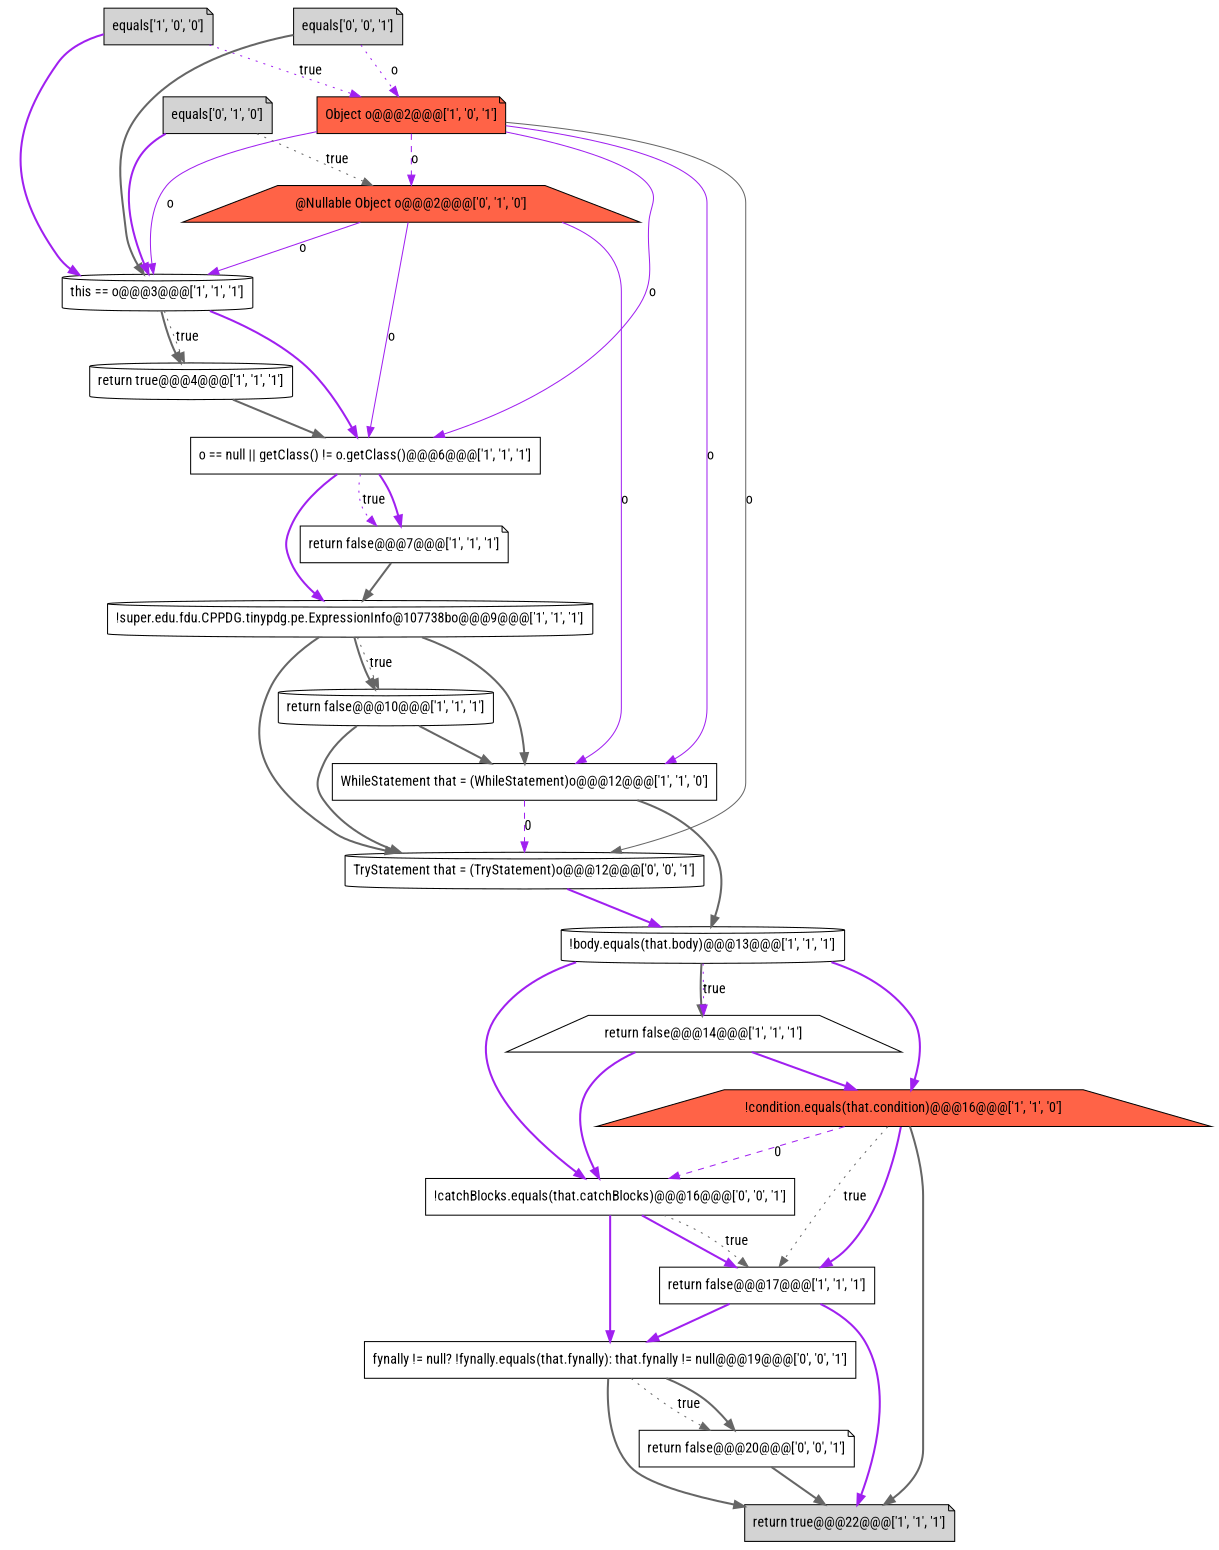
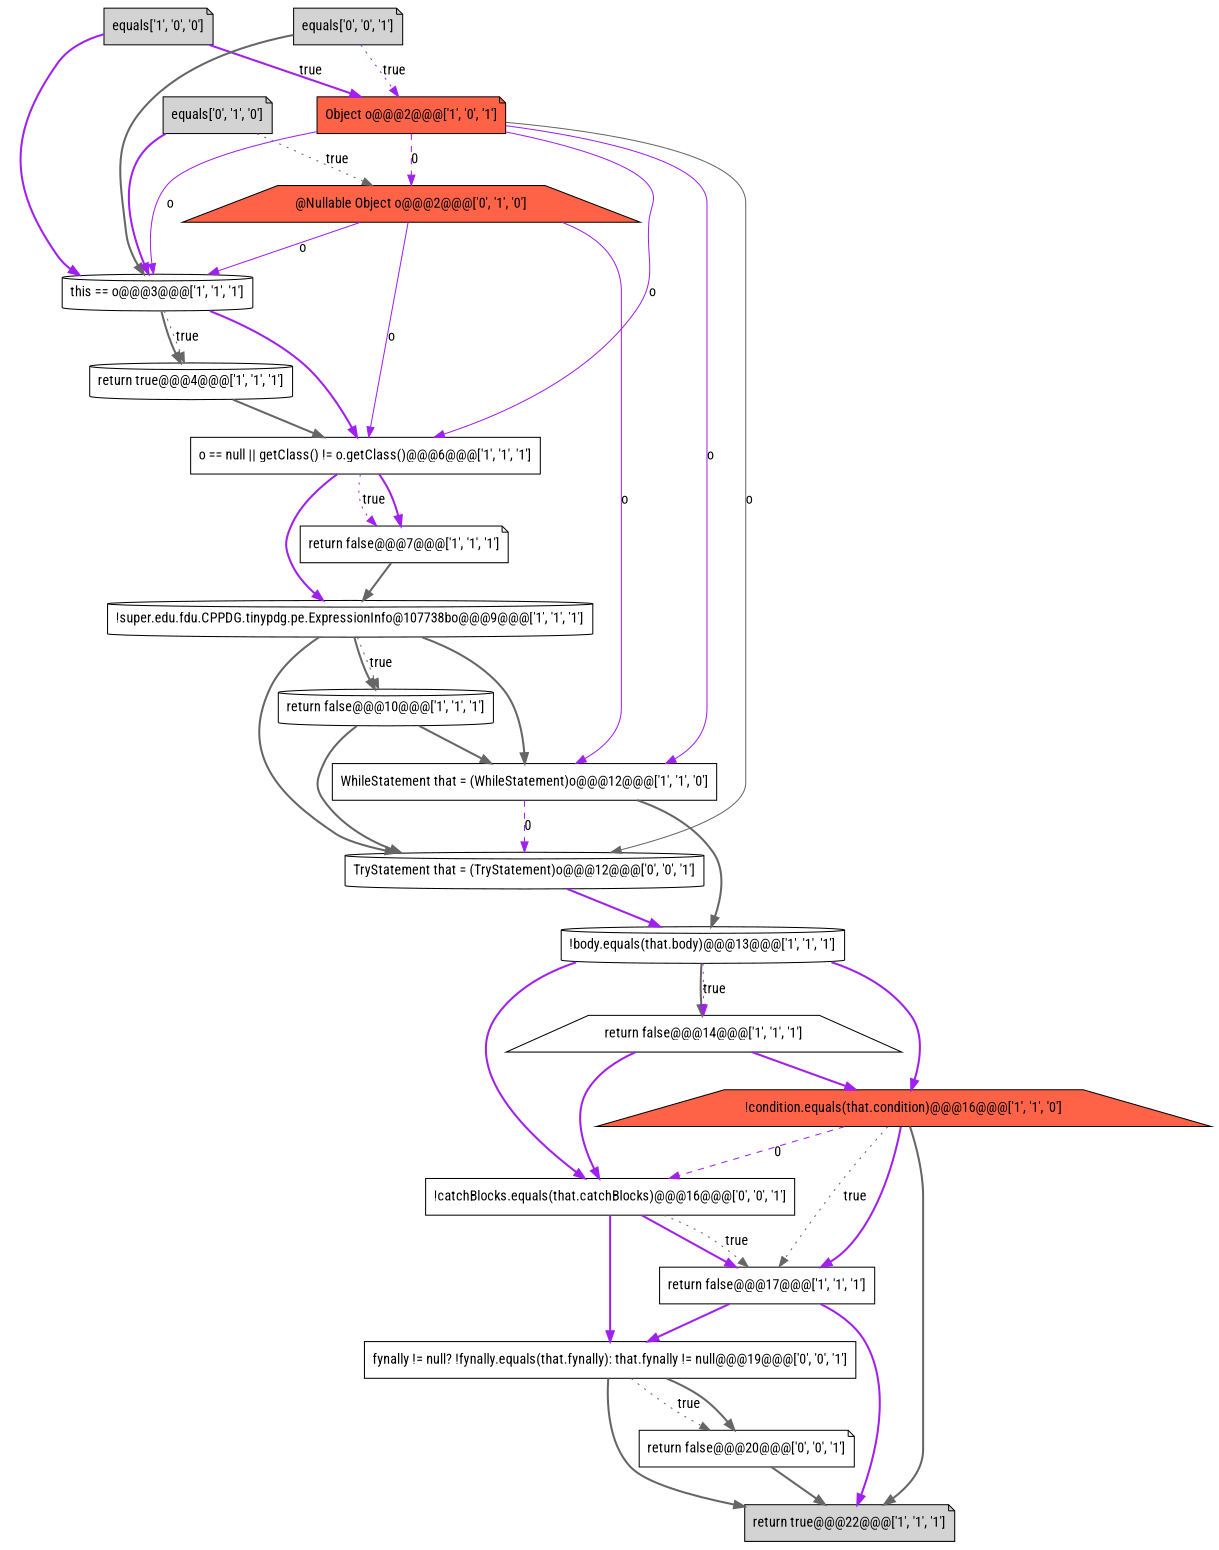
(280, 69) -> (280, 69)
(395, 71) -> (395, 71)
(415, 160) -> (415, 160)
